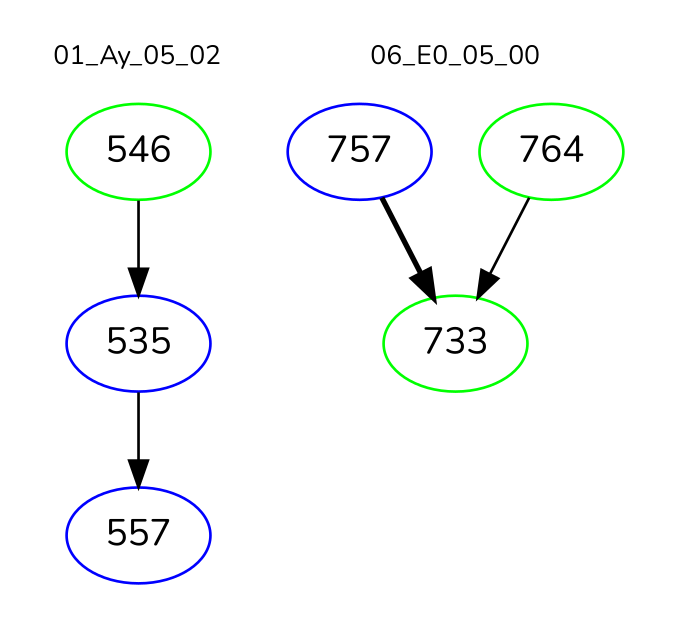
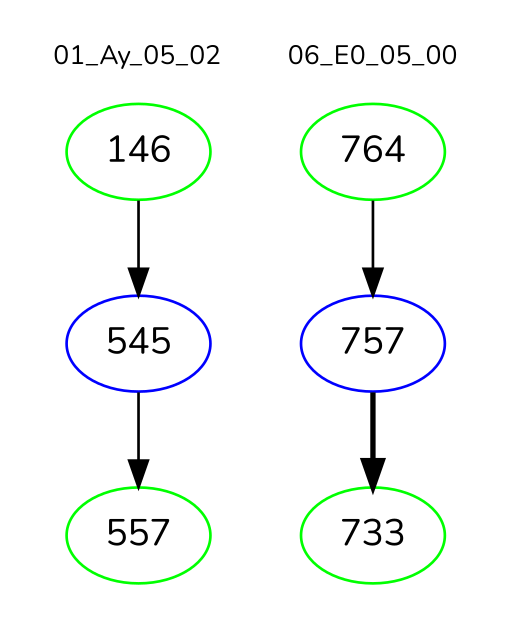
(139, 152) -> (139, 152)
(510, 236) -> (373, 235)
(139, 344) -> (139, 344)
(139, 535) -> (139, 535)
